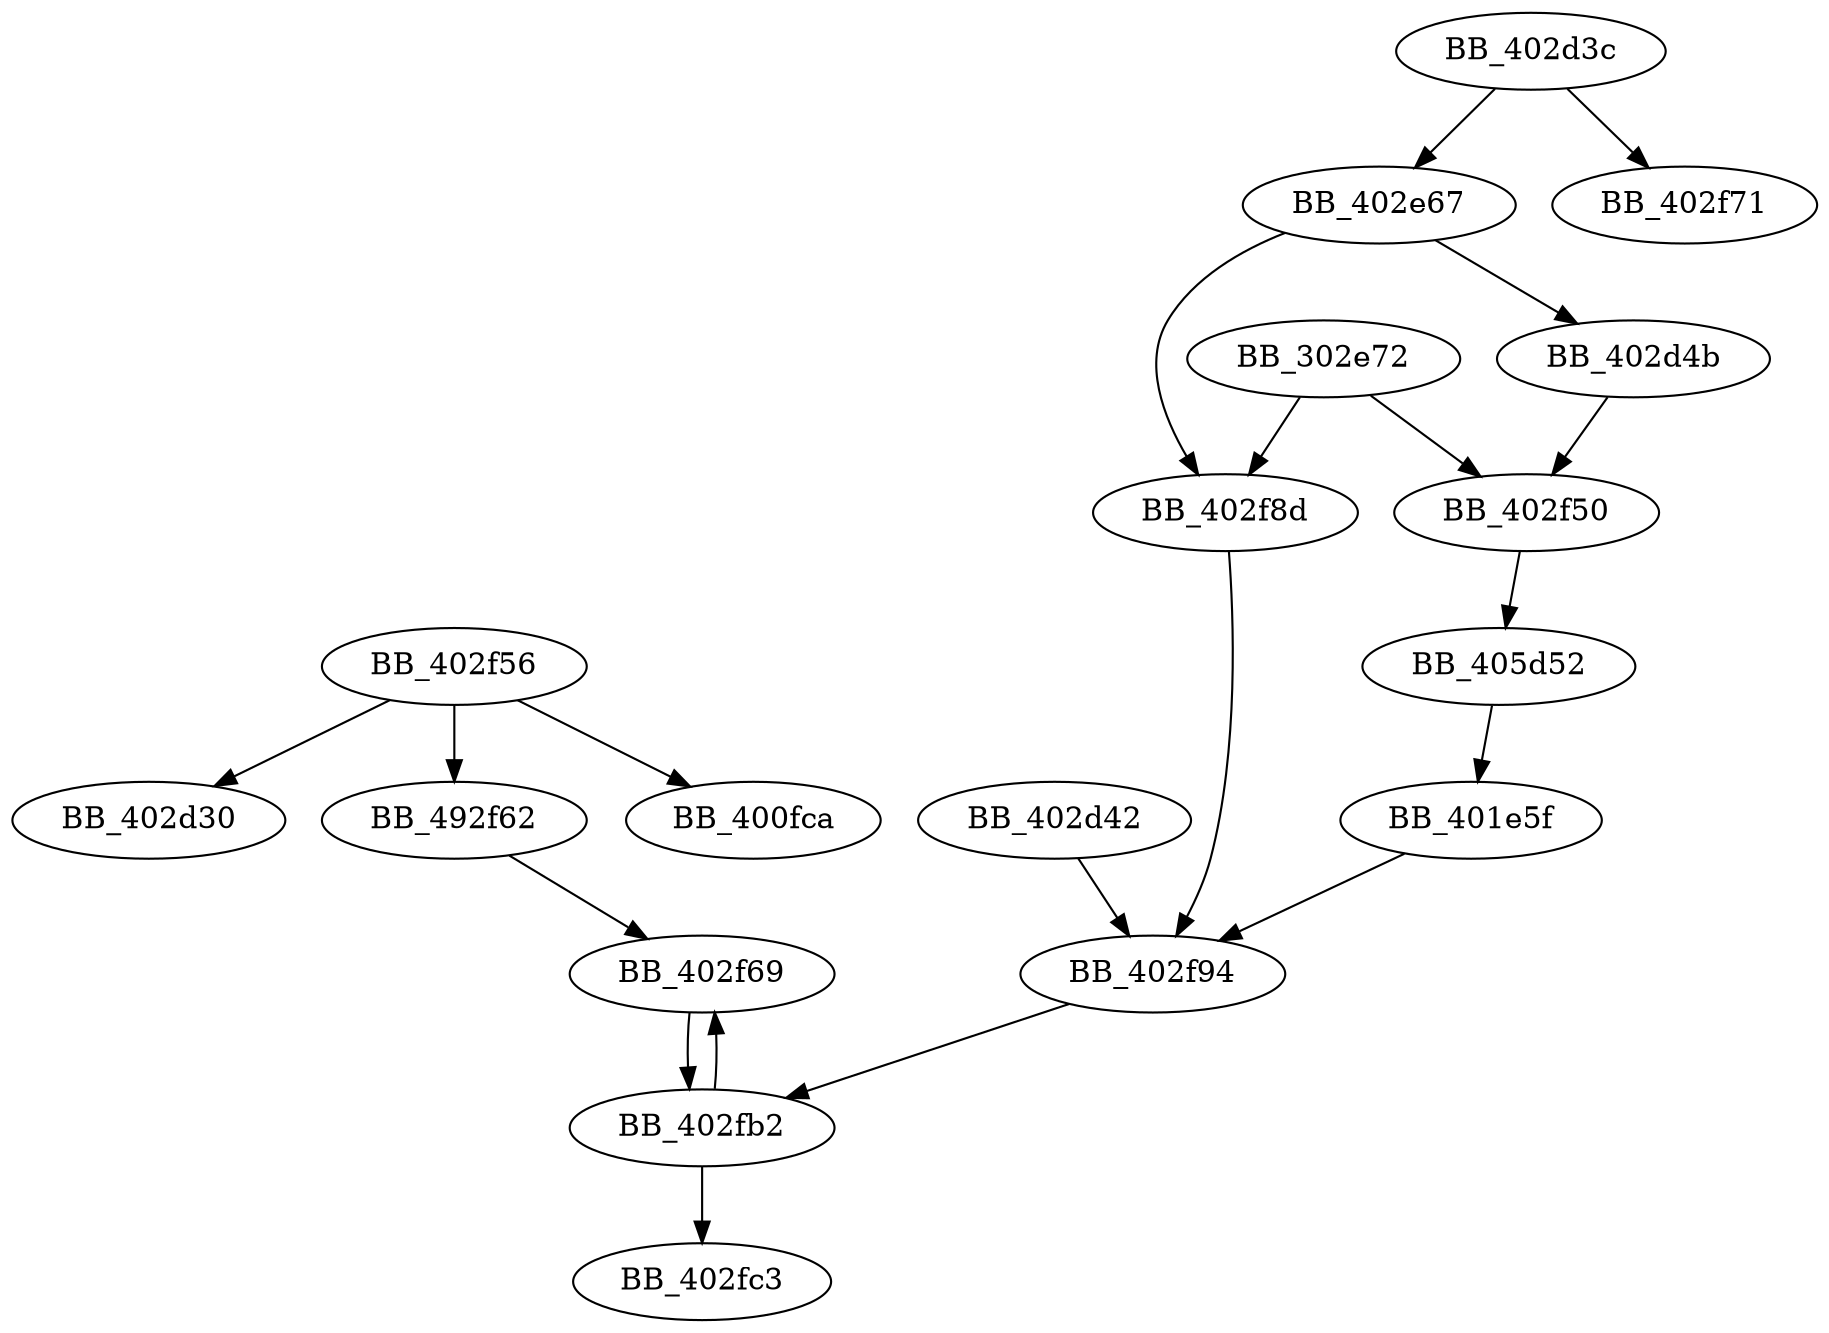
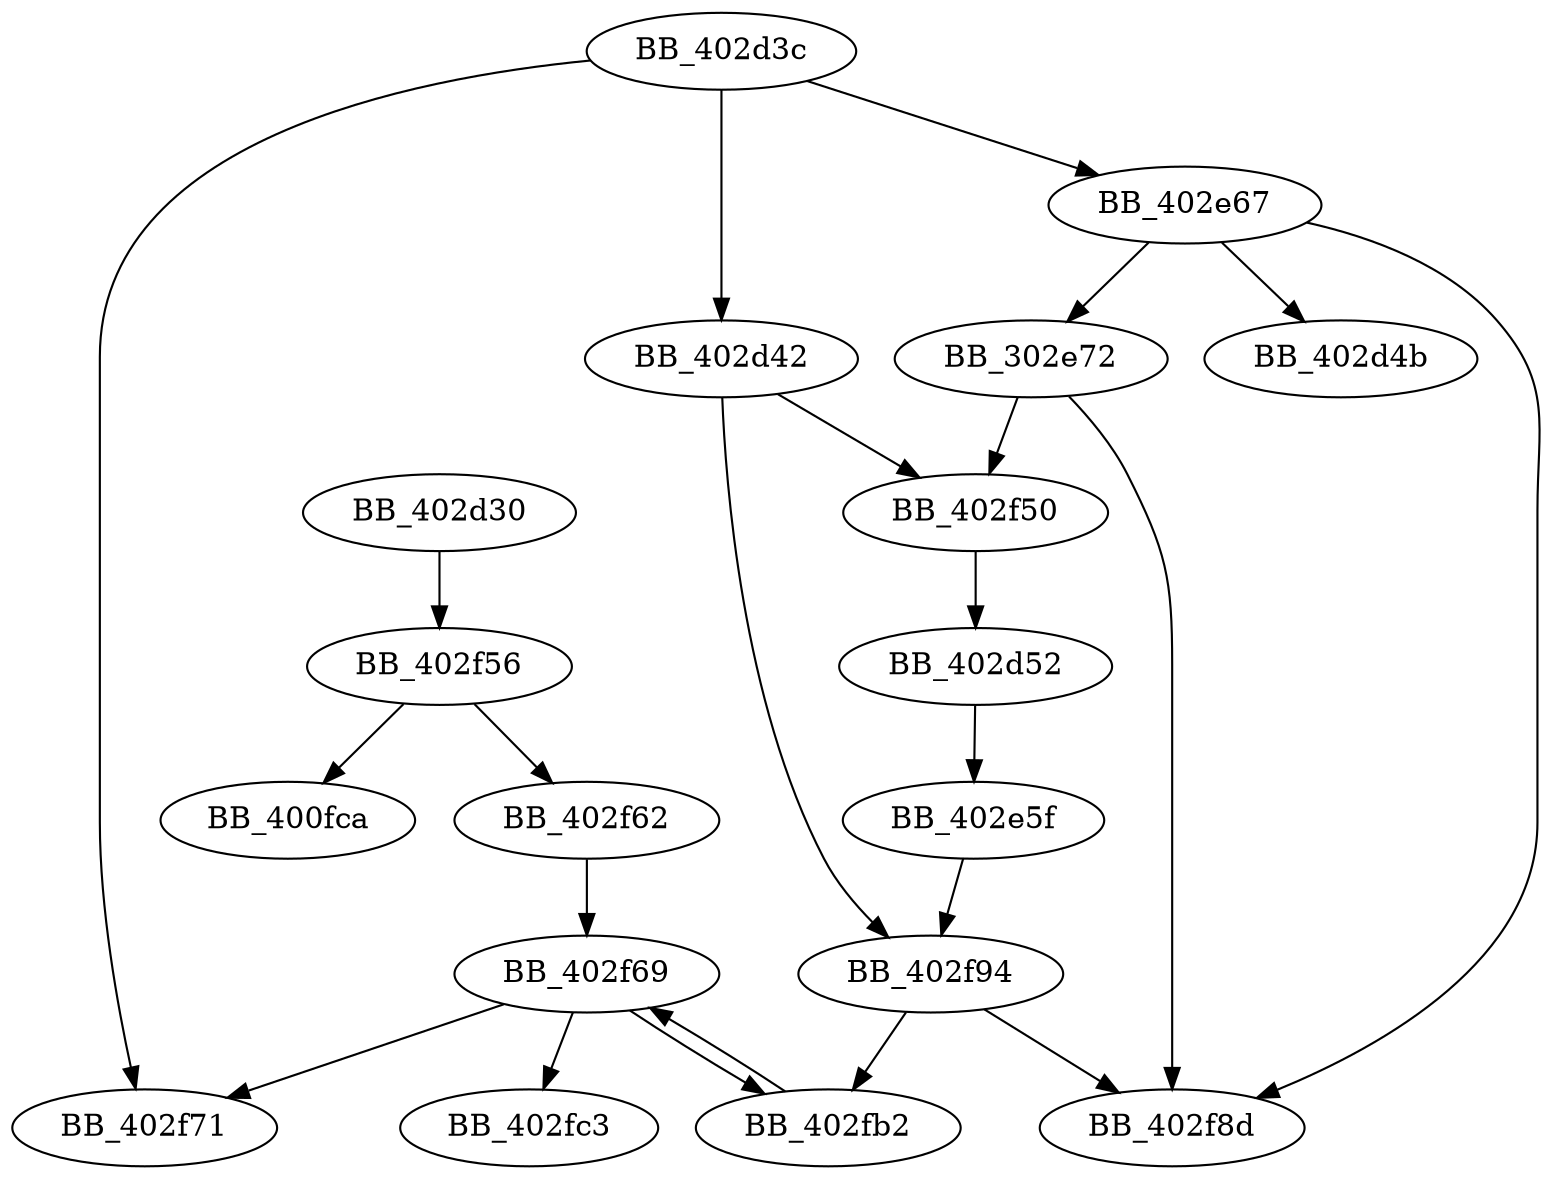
none -> (721, 194)
none -> (1116, 274)
(1586, 427) -> (839, 430)
(1499, 666) -> (976, 666)
(1230, 737) -> (1042, 1045)
(312, 738) -> (439, 579)
(454, 820) -> (587, 820)
(1471, 820) -> (974, 820)
none -> (376, 1047)
(702, 1194) -> (562, 1040)
